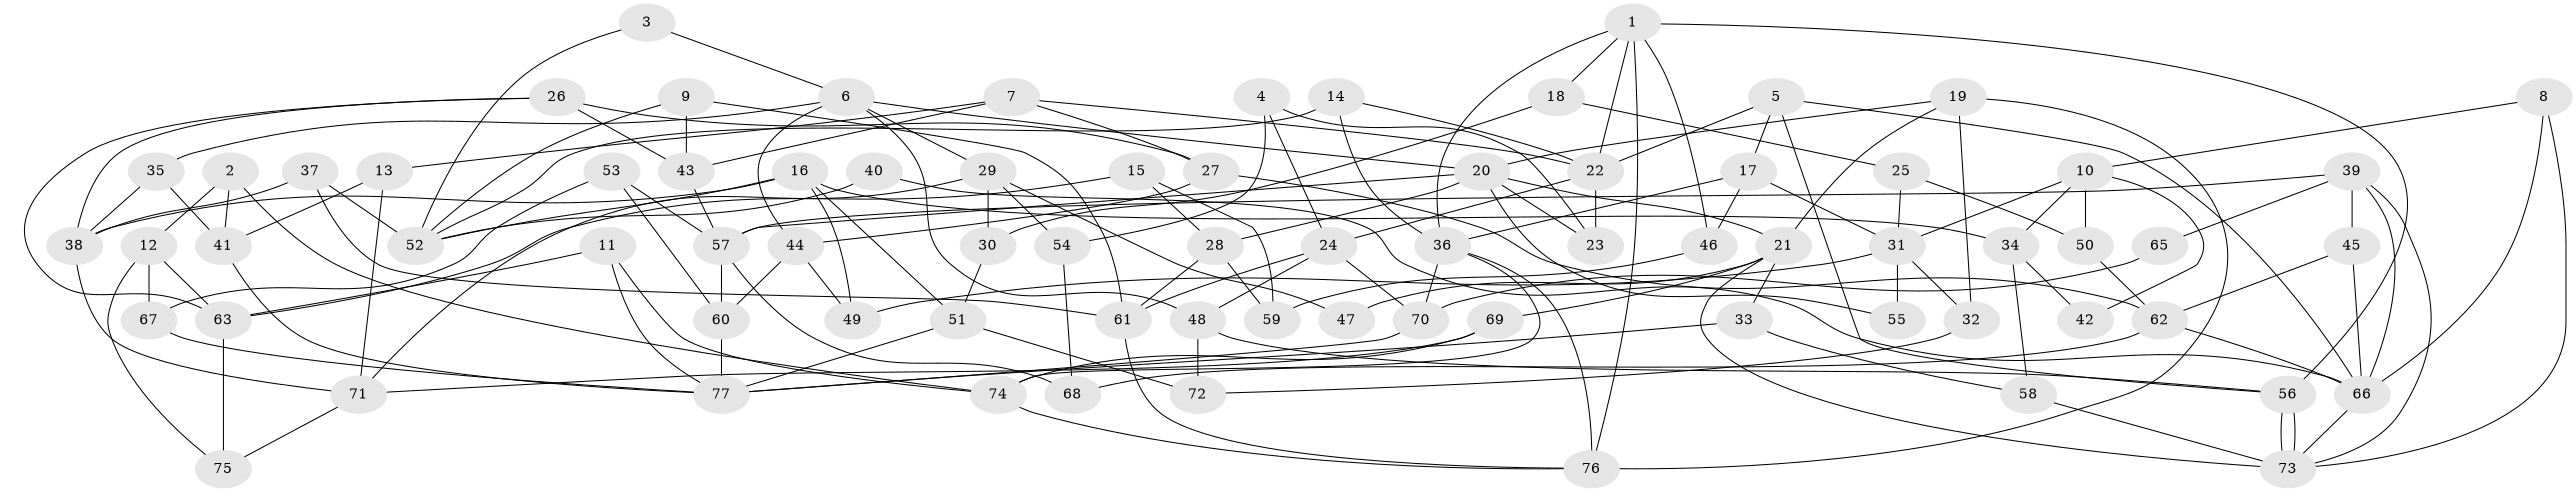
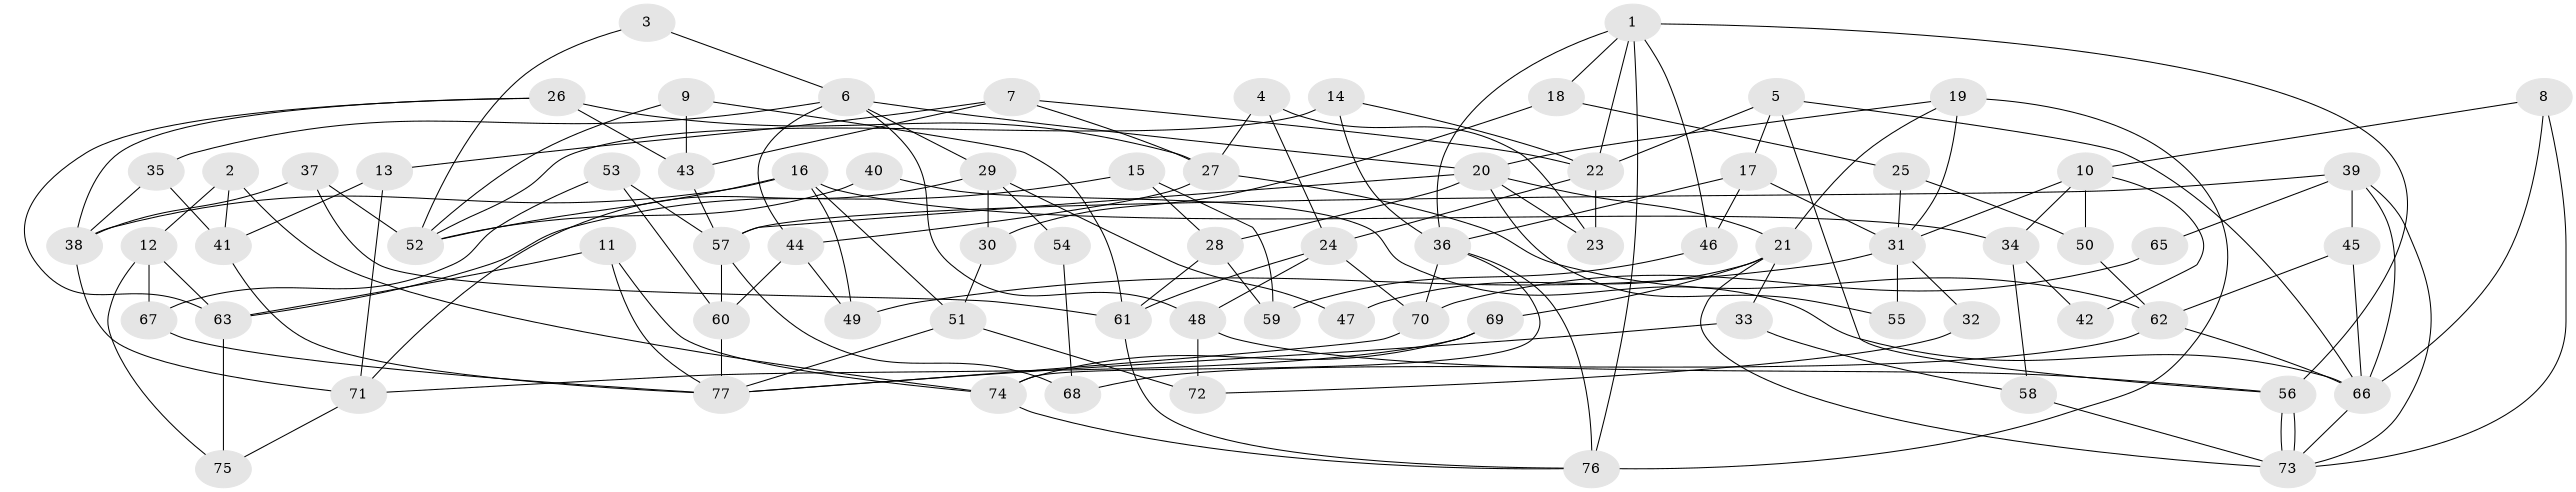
(1965, 209) -> (1944, 177)
(1168, 224) -> (1237, 134)
